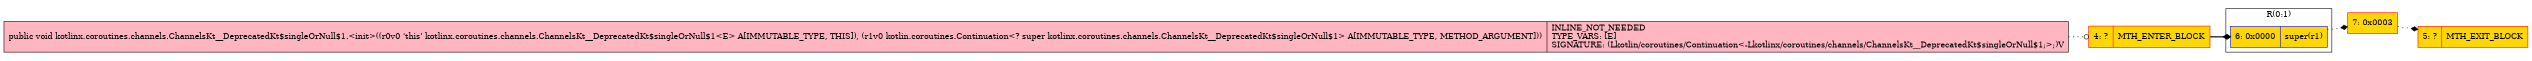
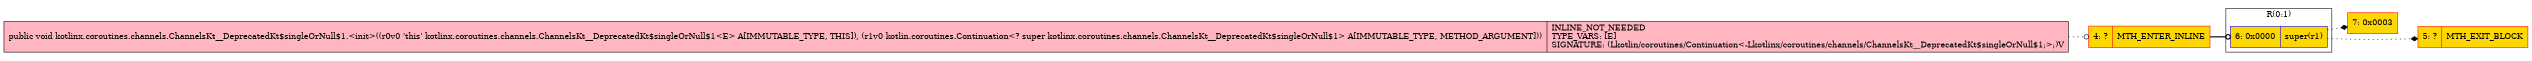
(2404, 28) -> (2369, 39)
(2161, 37) -> (2161, 37)
(2218, 37) -> (2218, 37)
